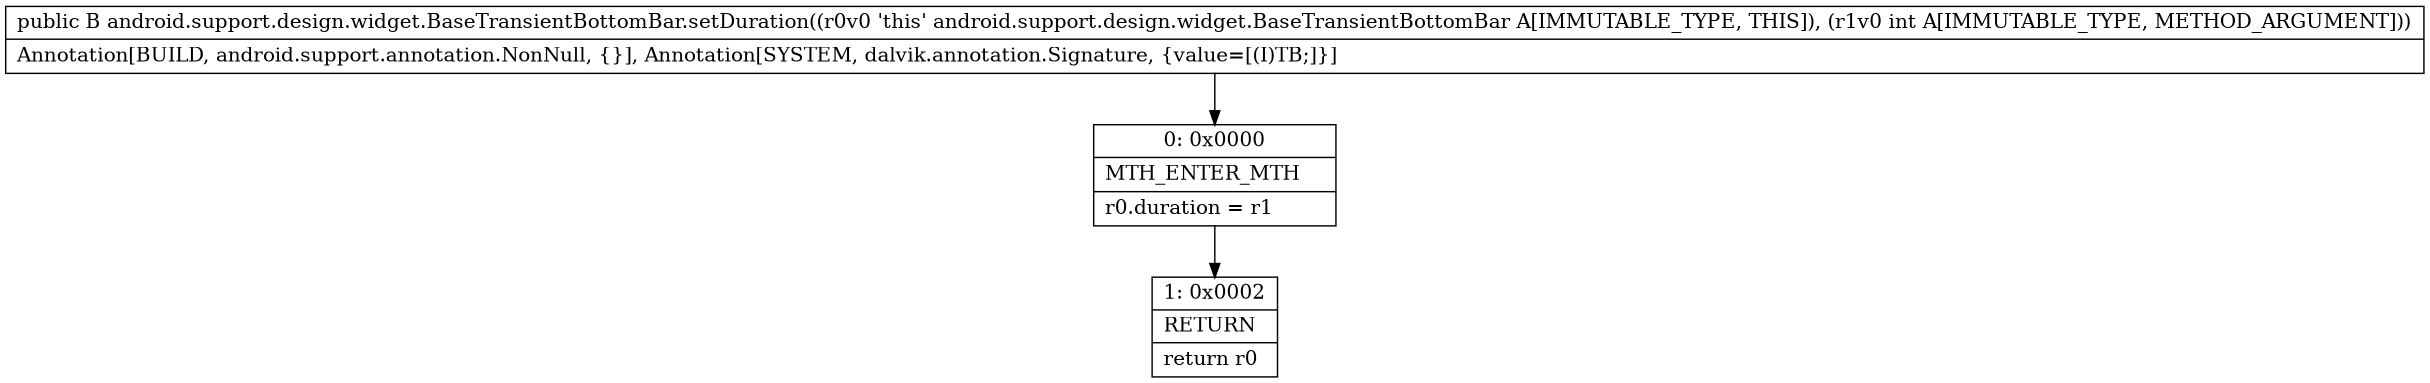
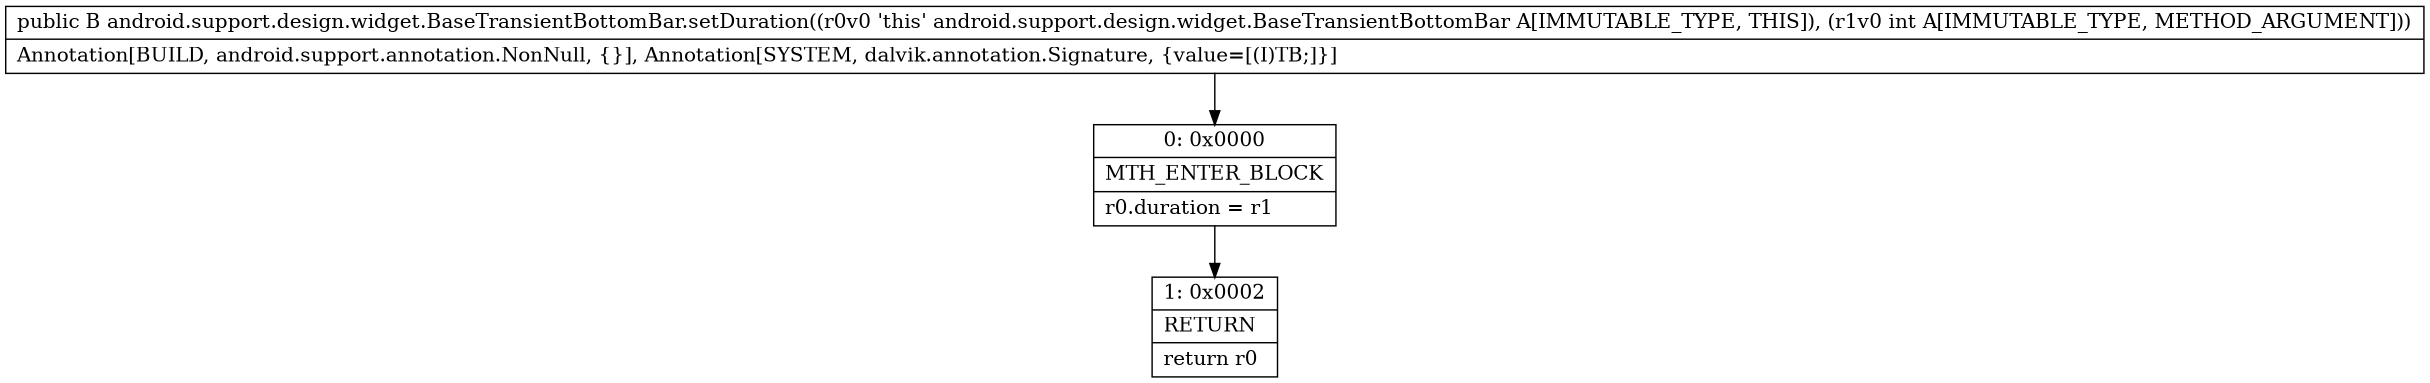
(1203, 174) -> (1215, 174)
